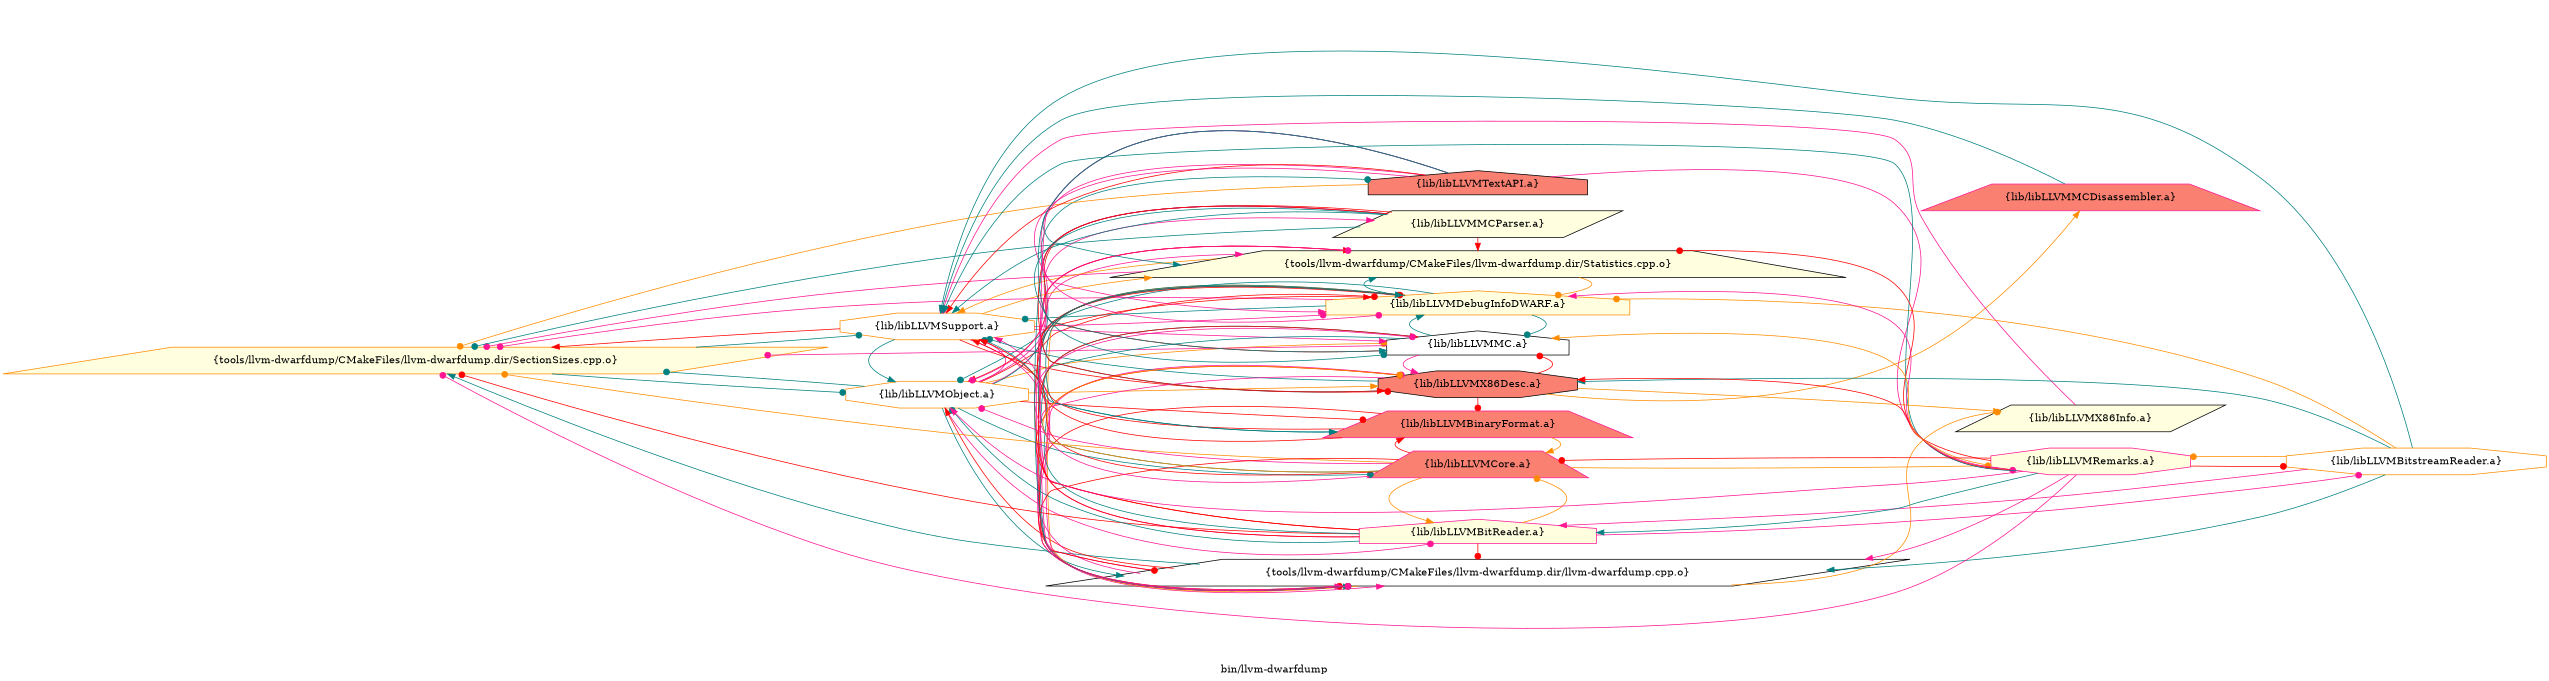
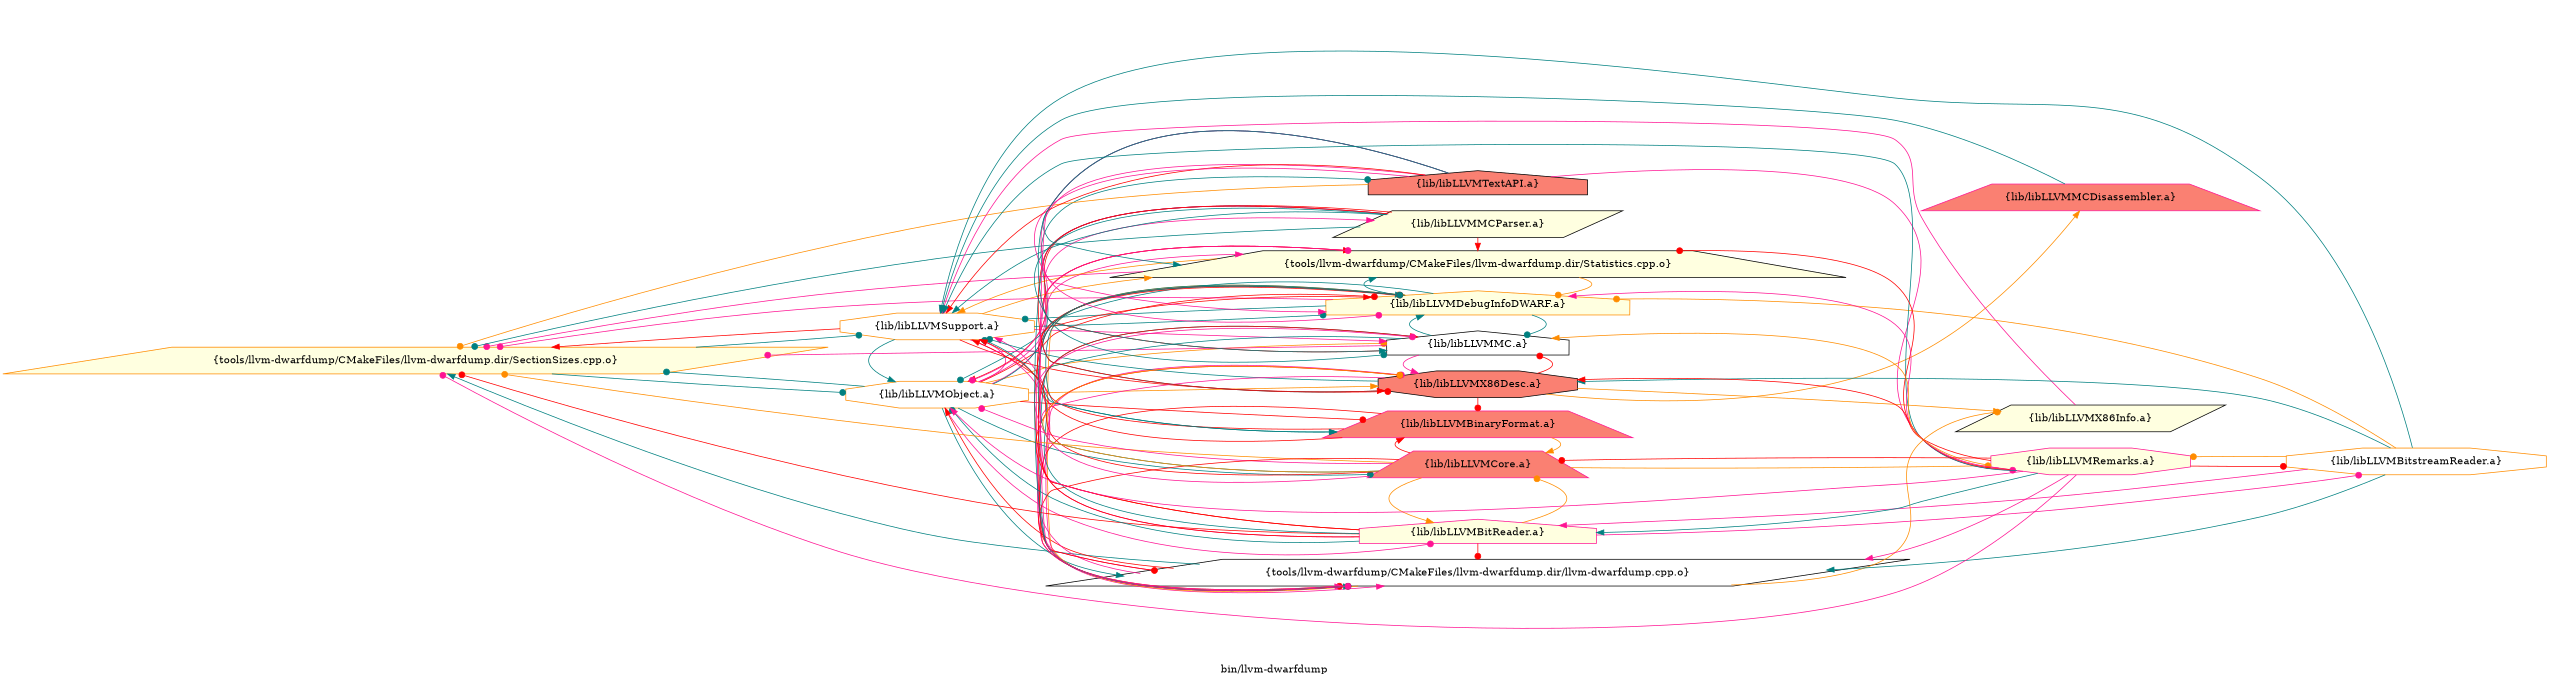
(1149, 323) -> (1149, 323)
(1039, 372) -> (1039, 372)
